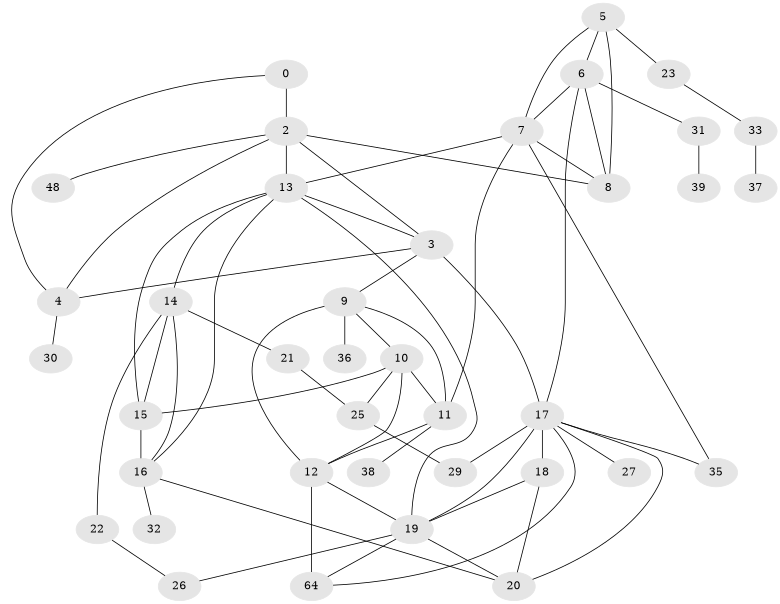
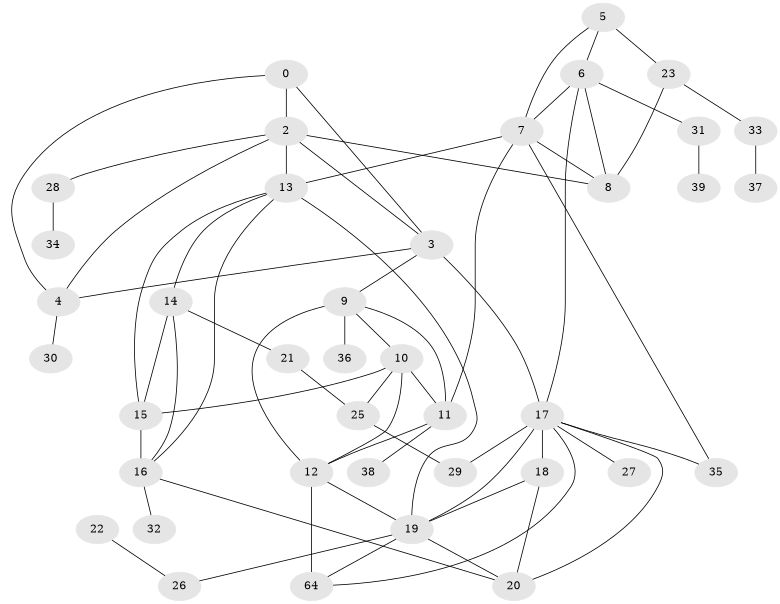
(612, 102) -> (643, 133)
(53, 188) -> (53, 188)
(360, 216) -> (359, 160)
none -> (53, 245)
(110, 409) -> none
